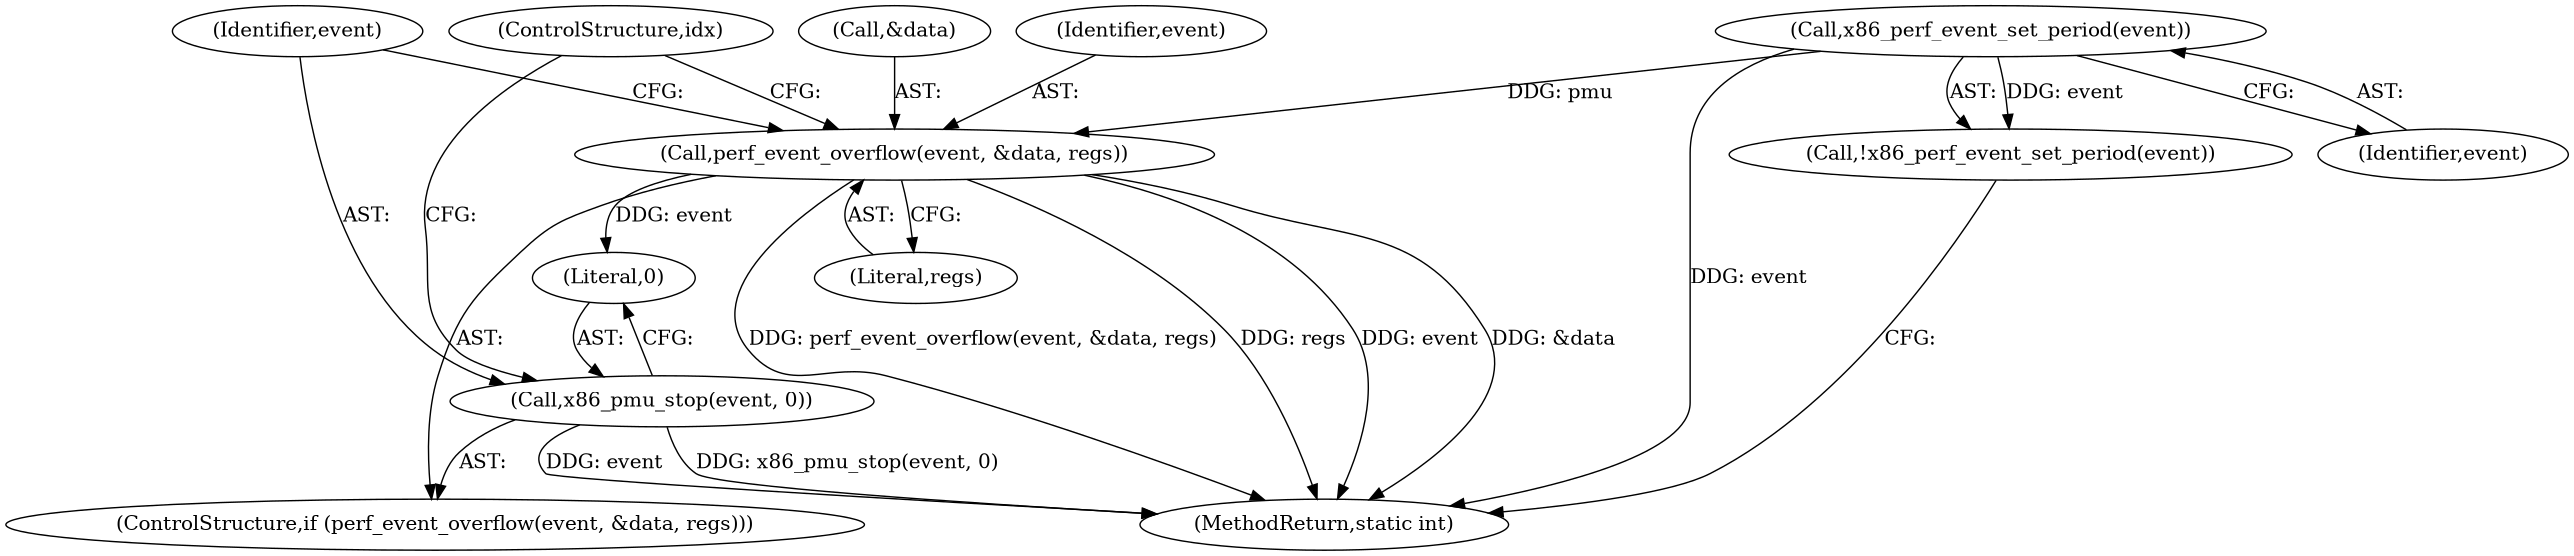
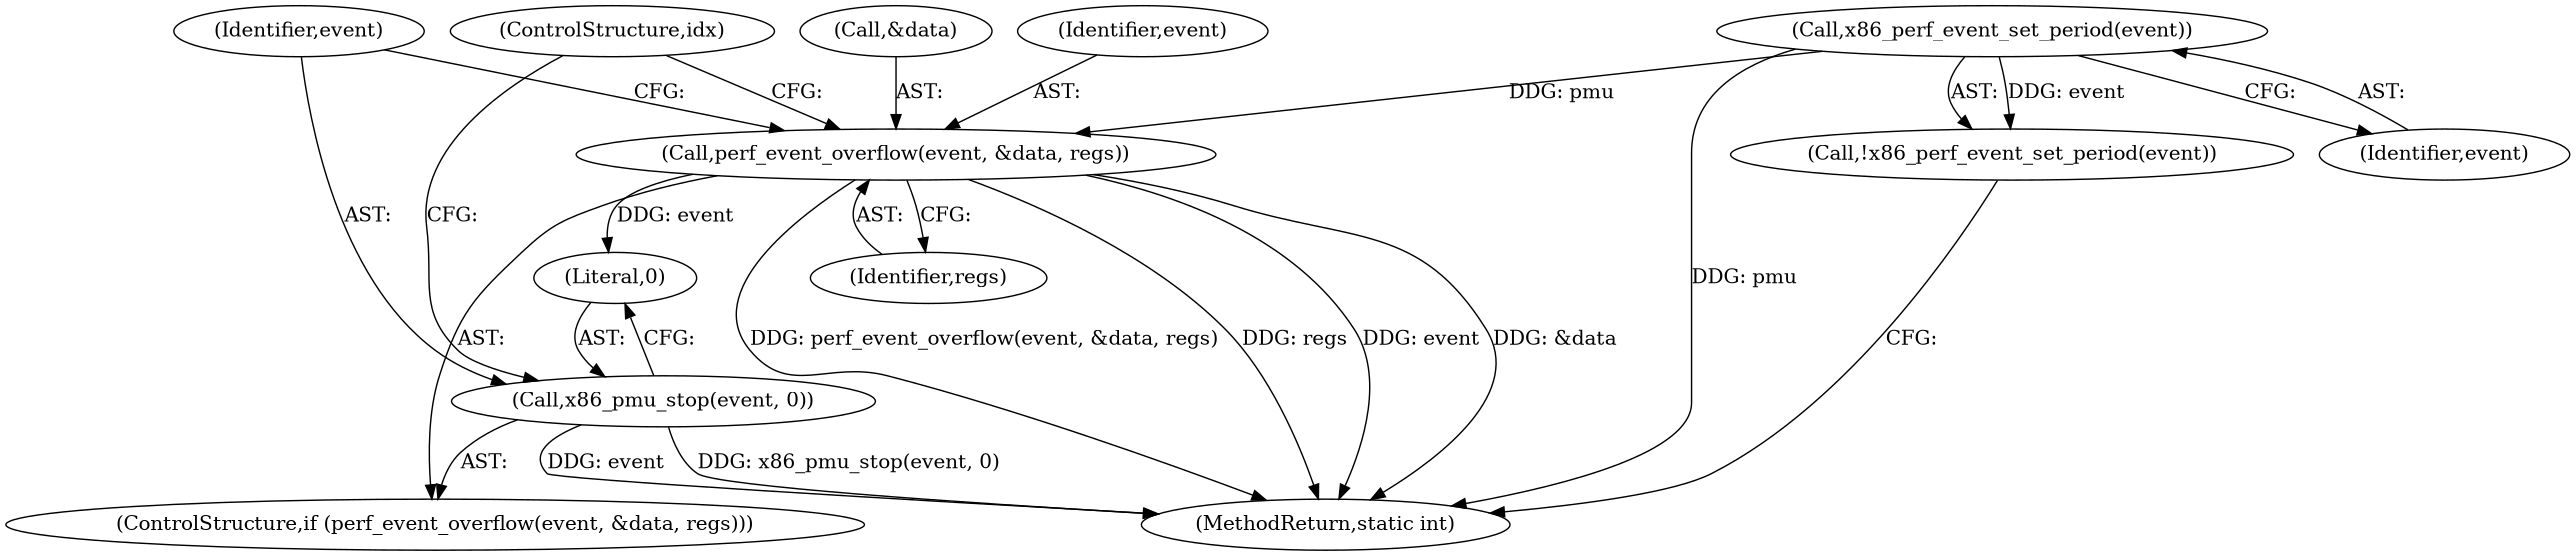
(916, 278) -> (929, 278)
(1749, 278) -> (1745, 278)
